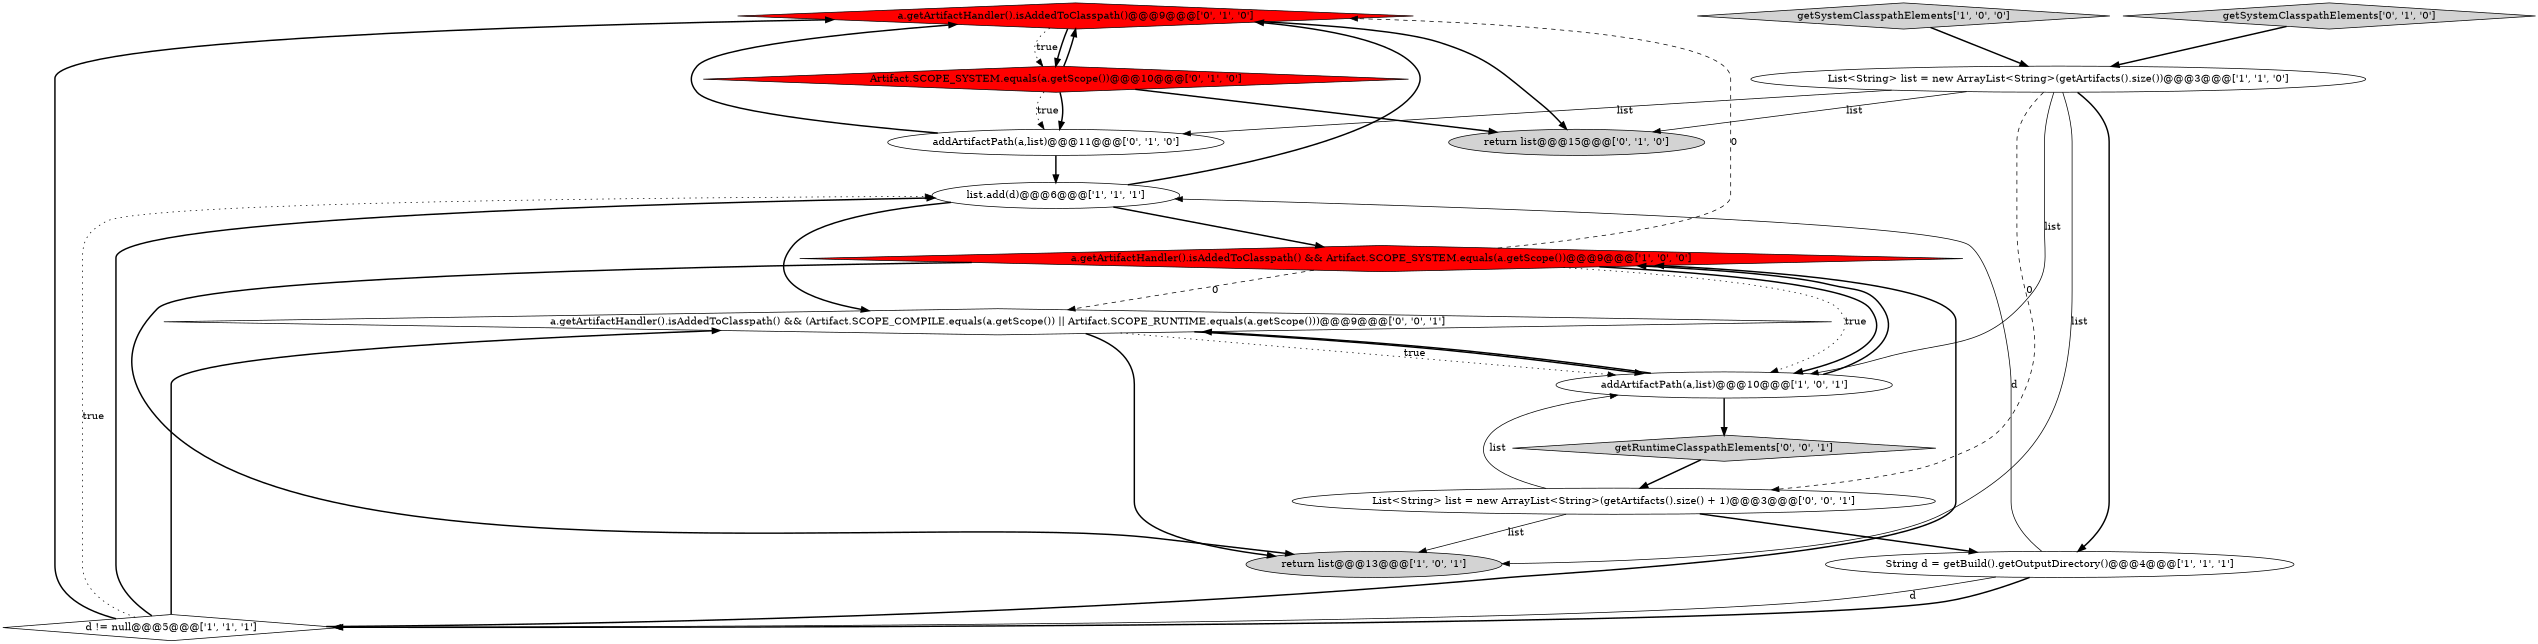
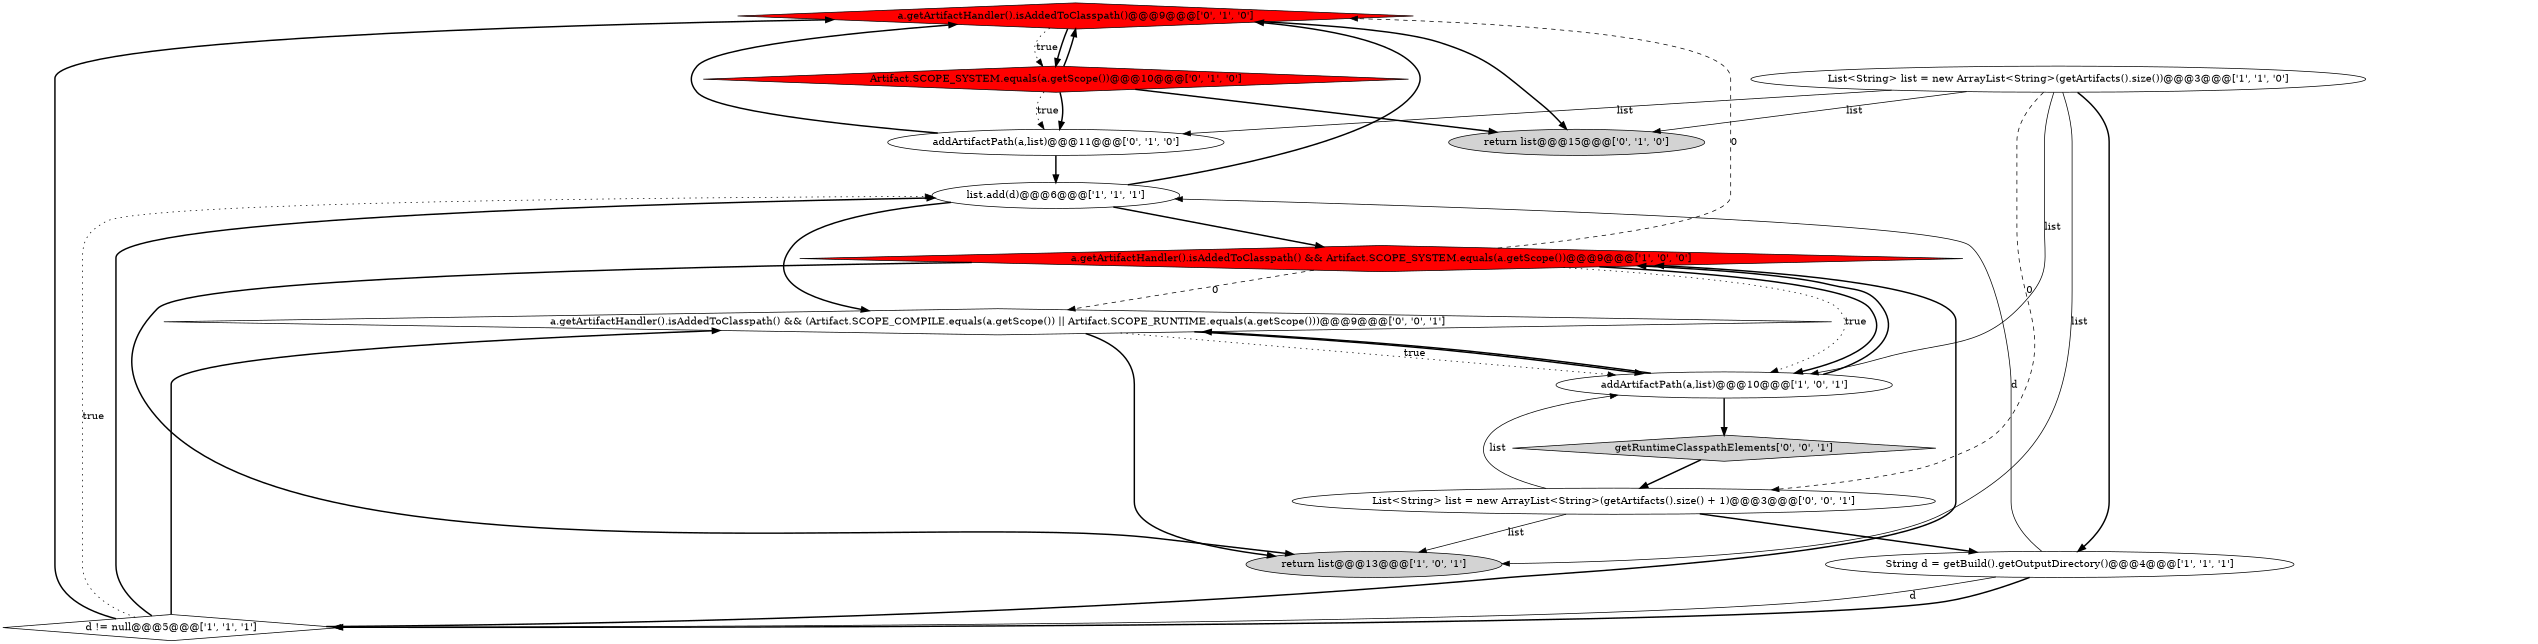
(1904, 16) -> none
(2329, 16) -> none
